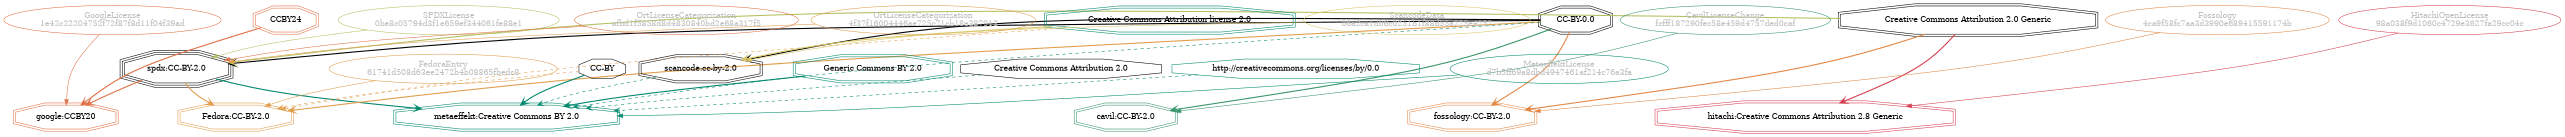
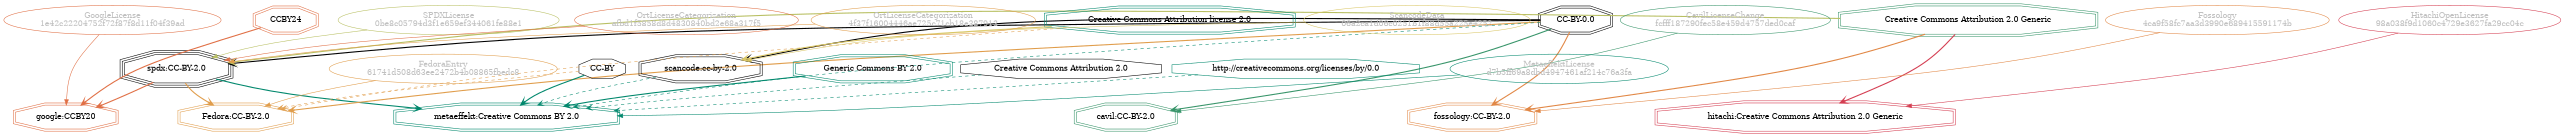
(1968, 20) -> (1968, 20)
(116, 91) -> (128, 94)
(1805, 117) -> (1805, 117)
